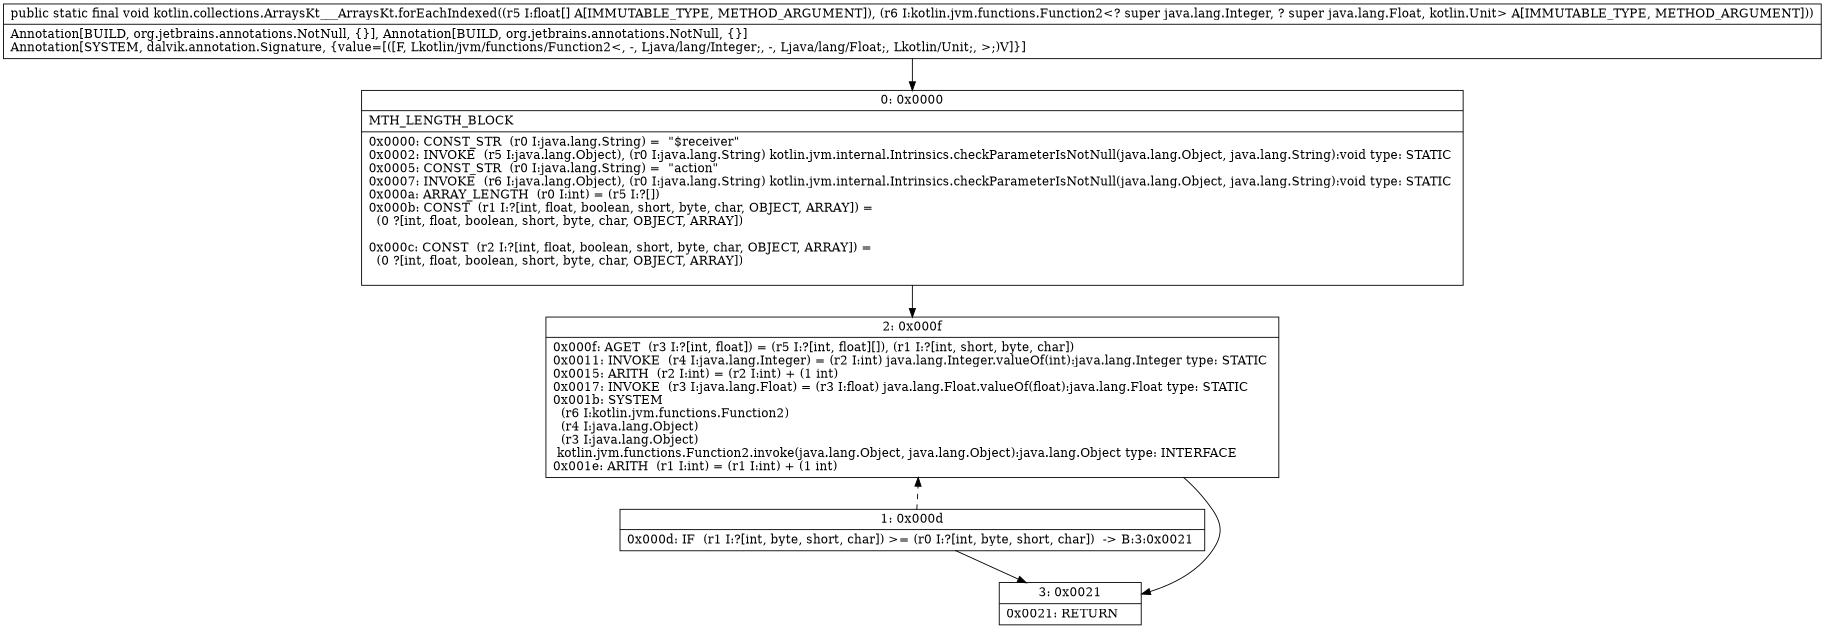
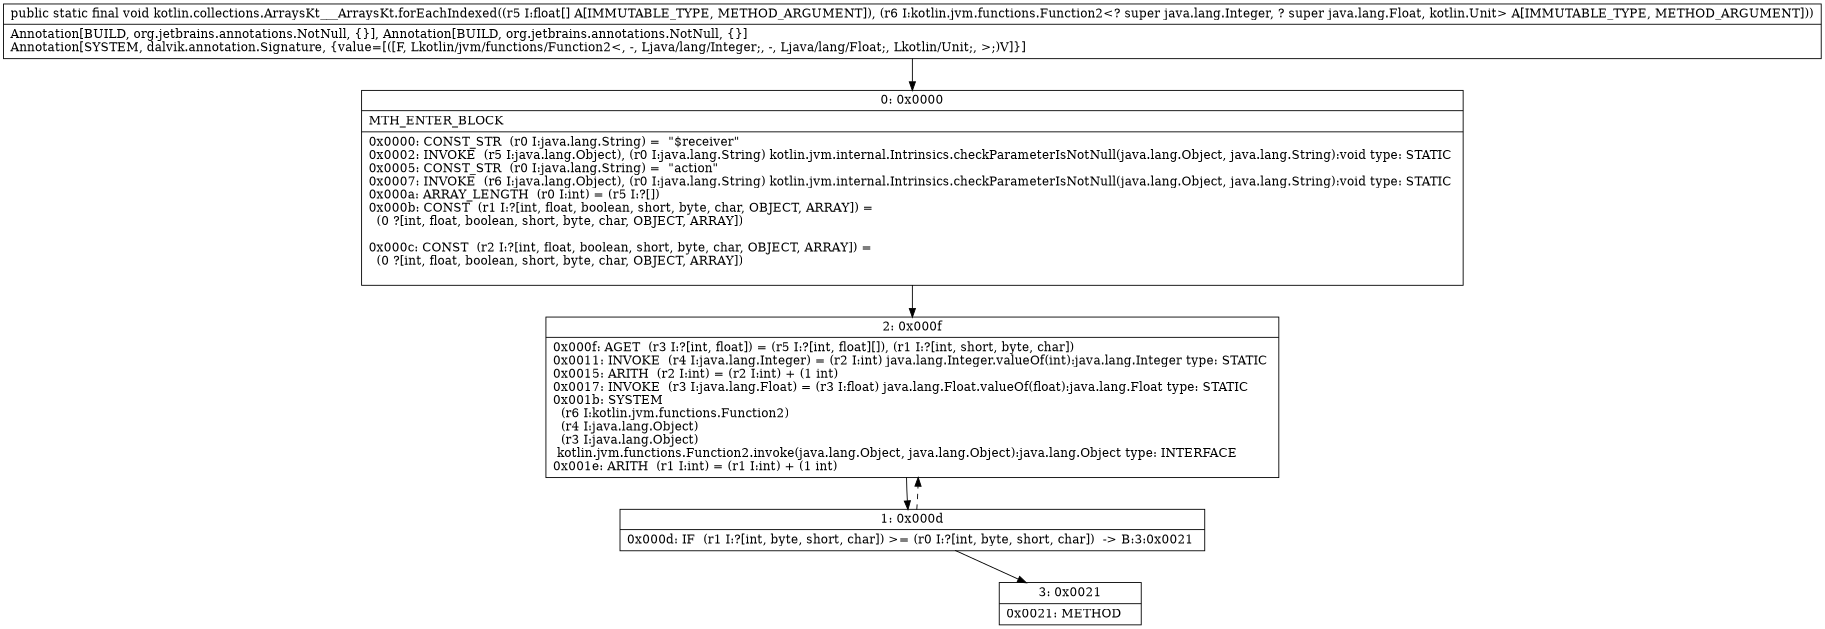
(441, 121) -> (437, 121)
(1216, 545) -> (907, 489)
(1068, 614) -> (1070, 614)
